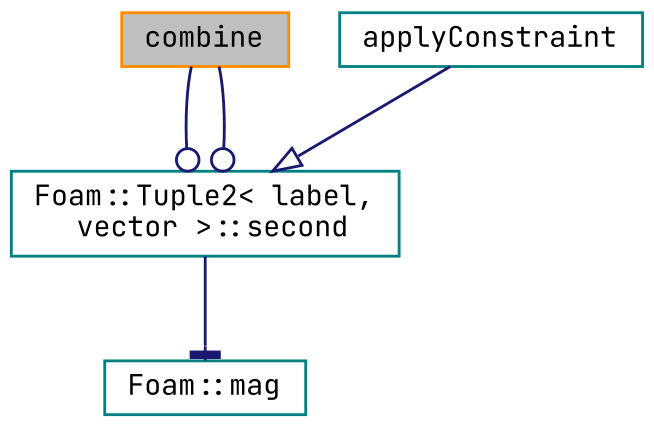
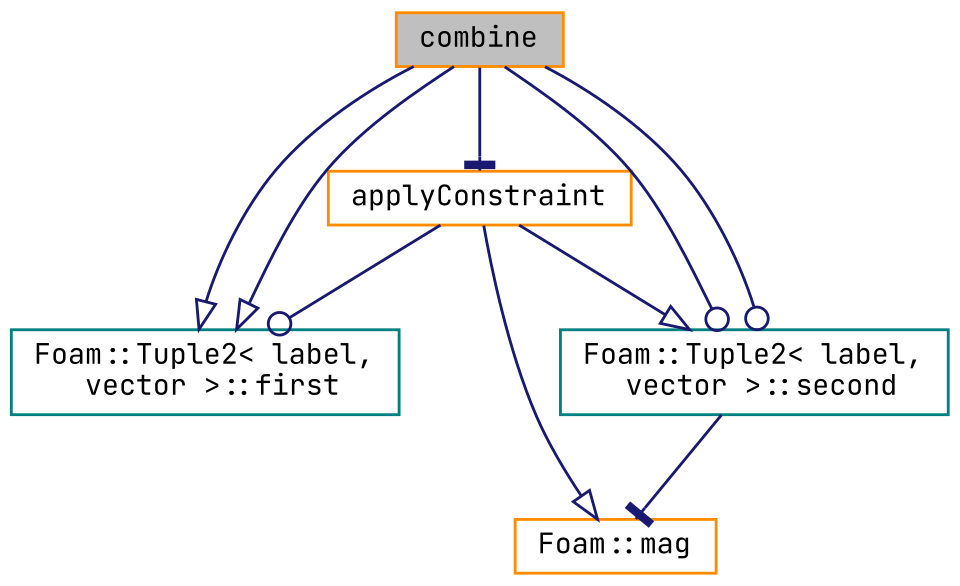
(491, 40) -> (480, 198)
none -> (480, 112)
none -> (518, 366)
none -> (205, 372)
(205, 388) -> (616, 546)
